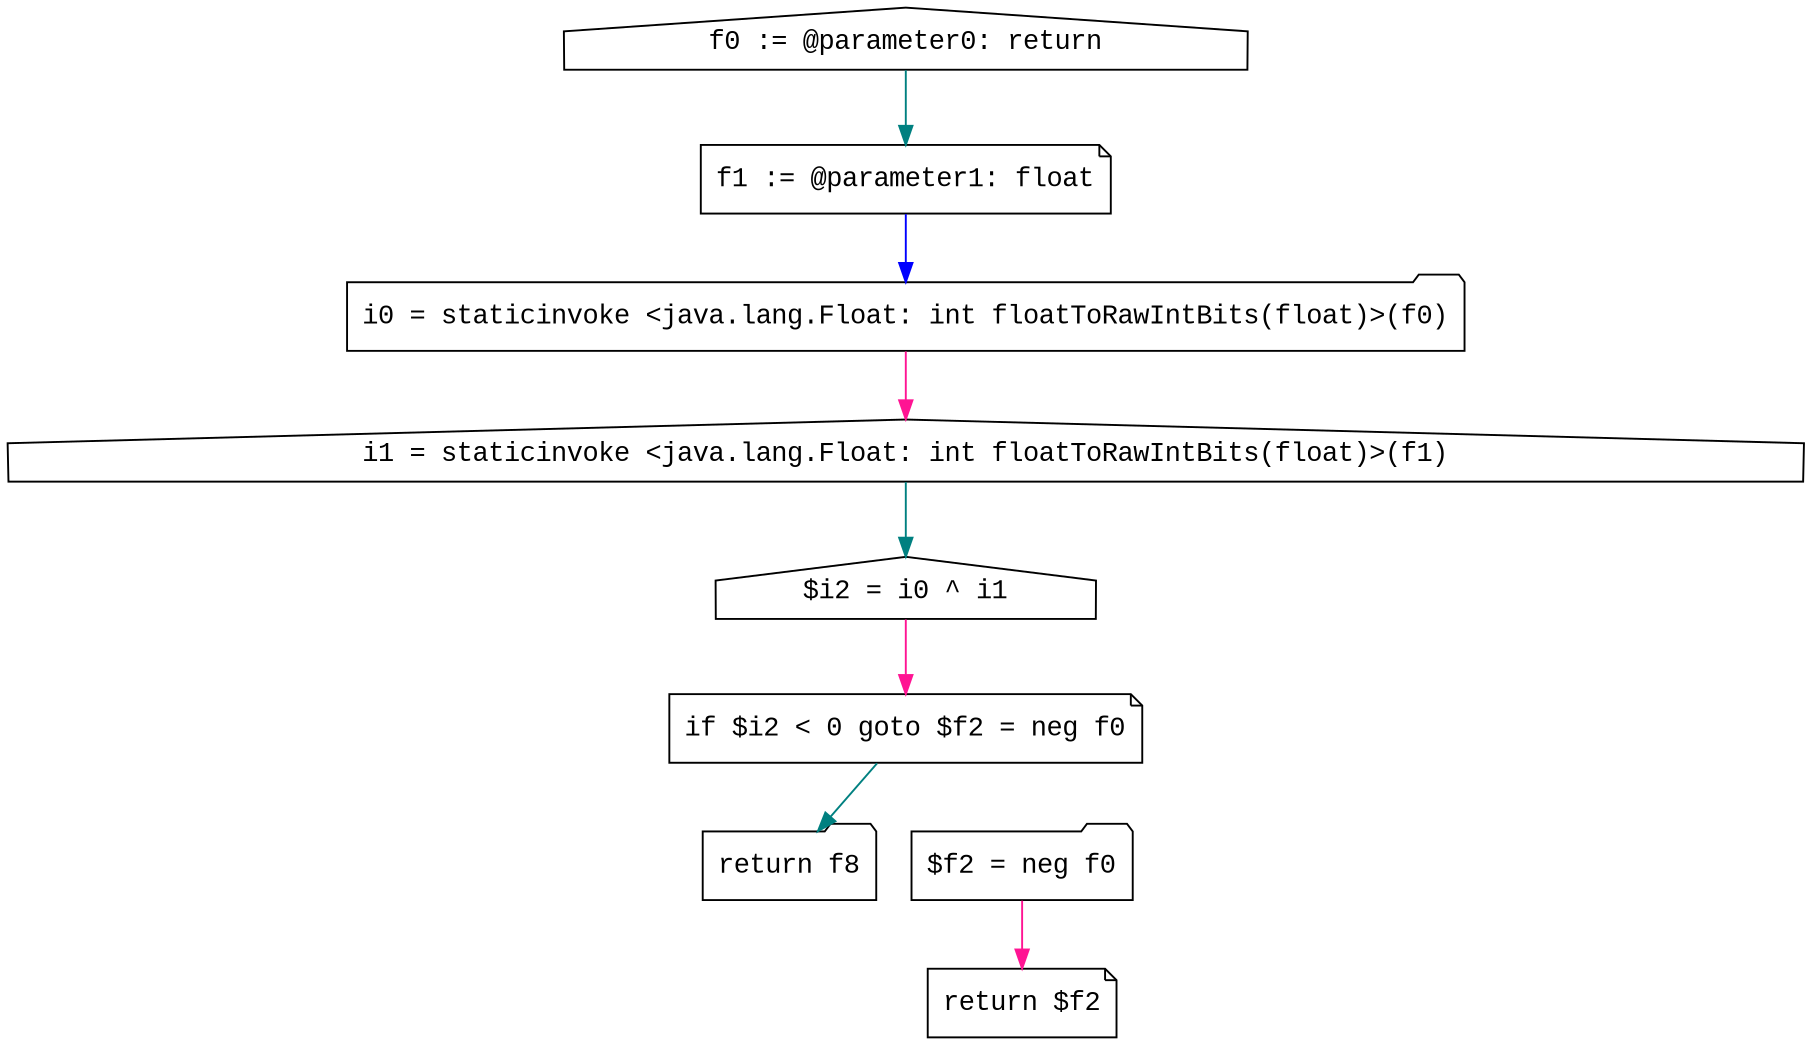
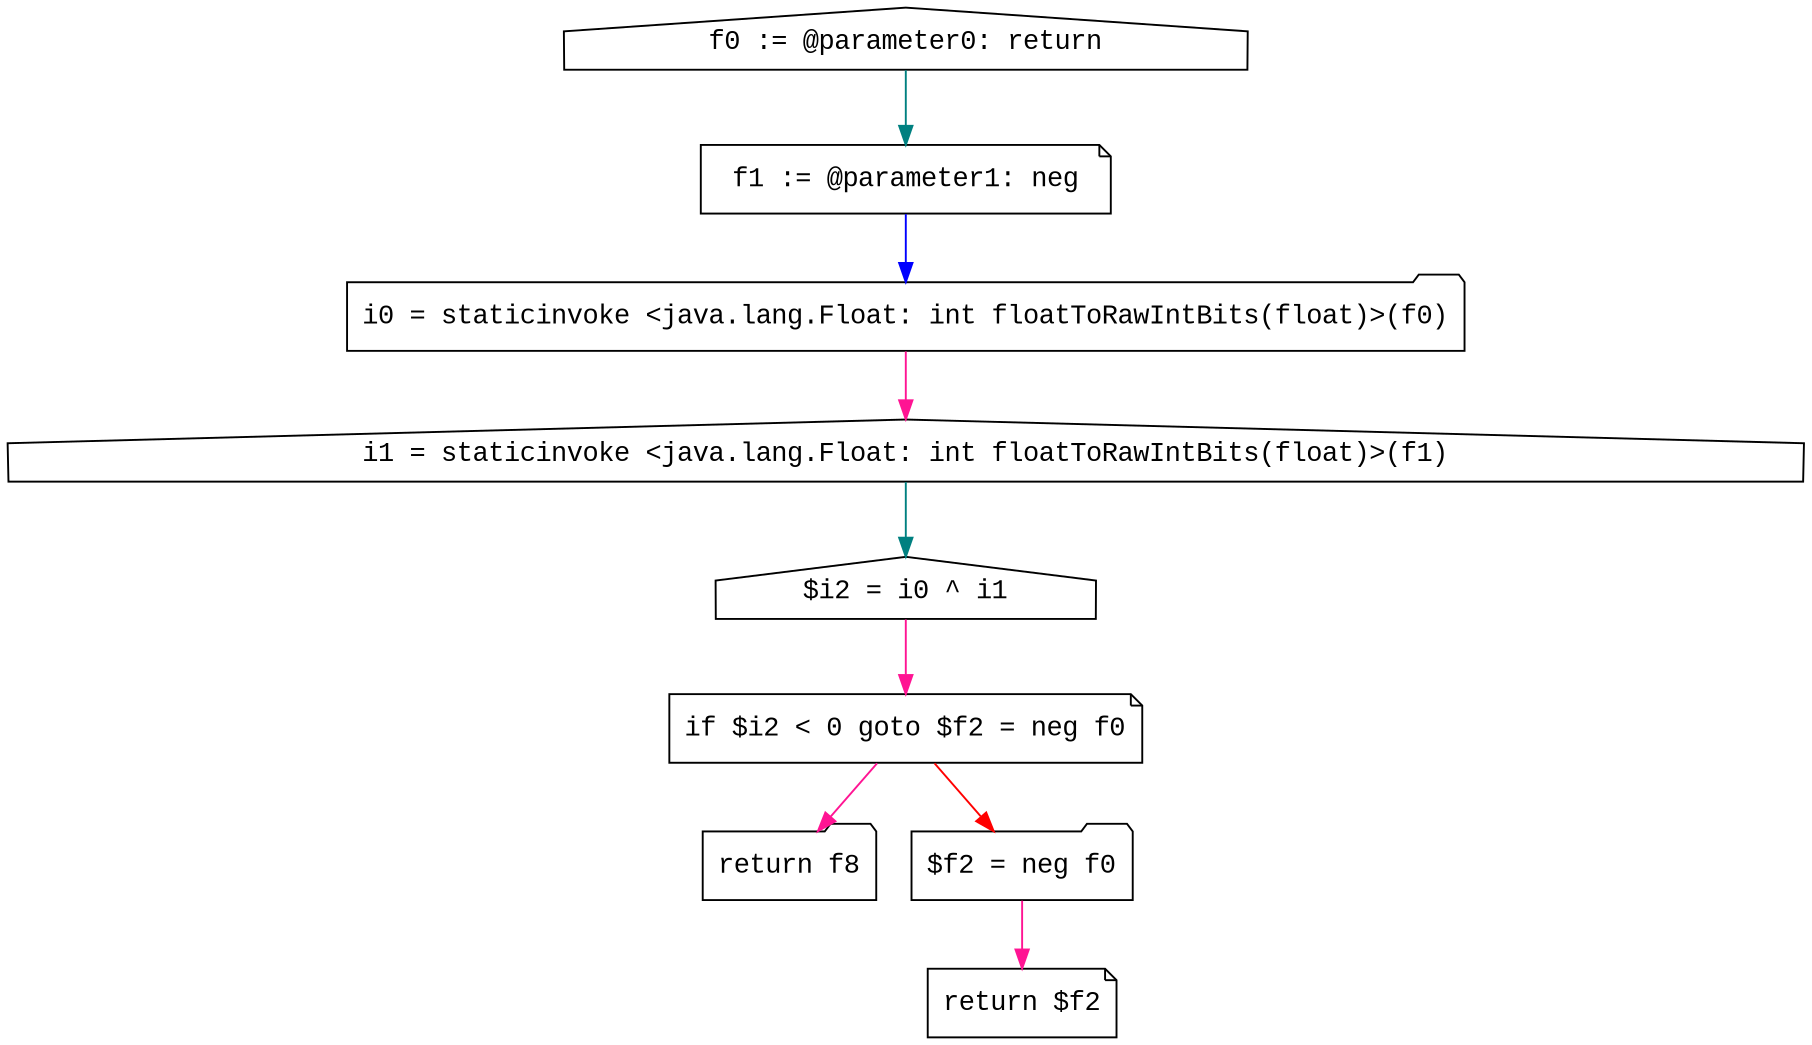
(906, 179) -> (906, 179)
(854, 790) -> (854, 790)
none -> (958, 790)
